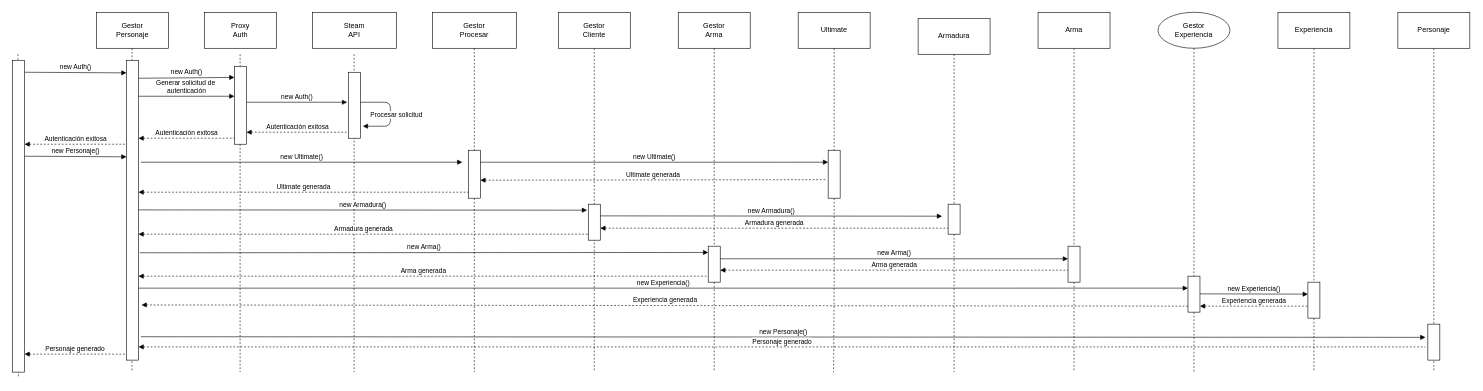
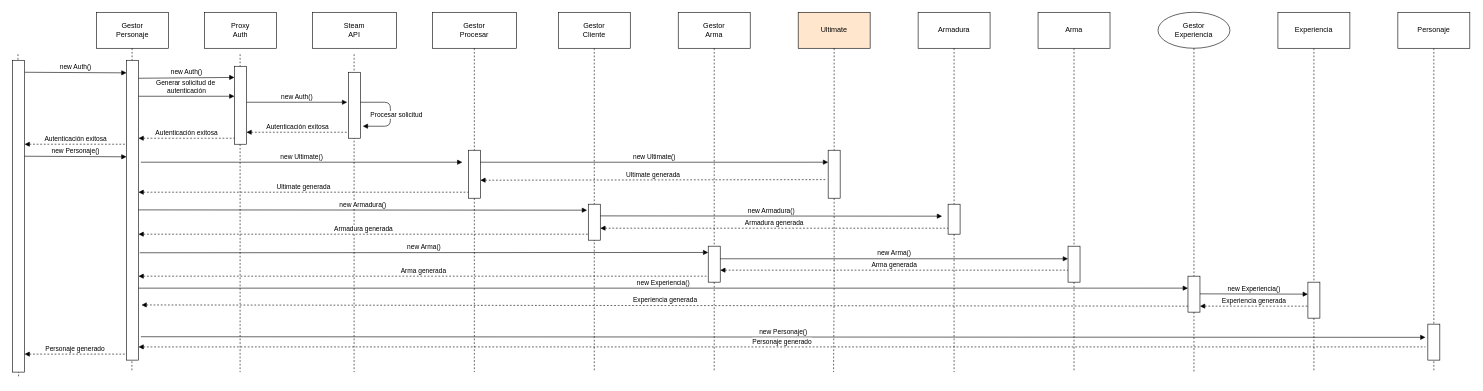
(834, 30) -> (834, 30)
(954, 36) -> (954, 30)
